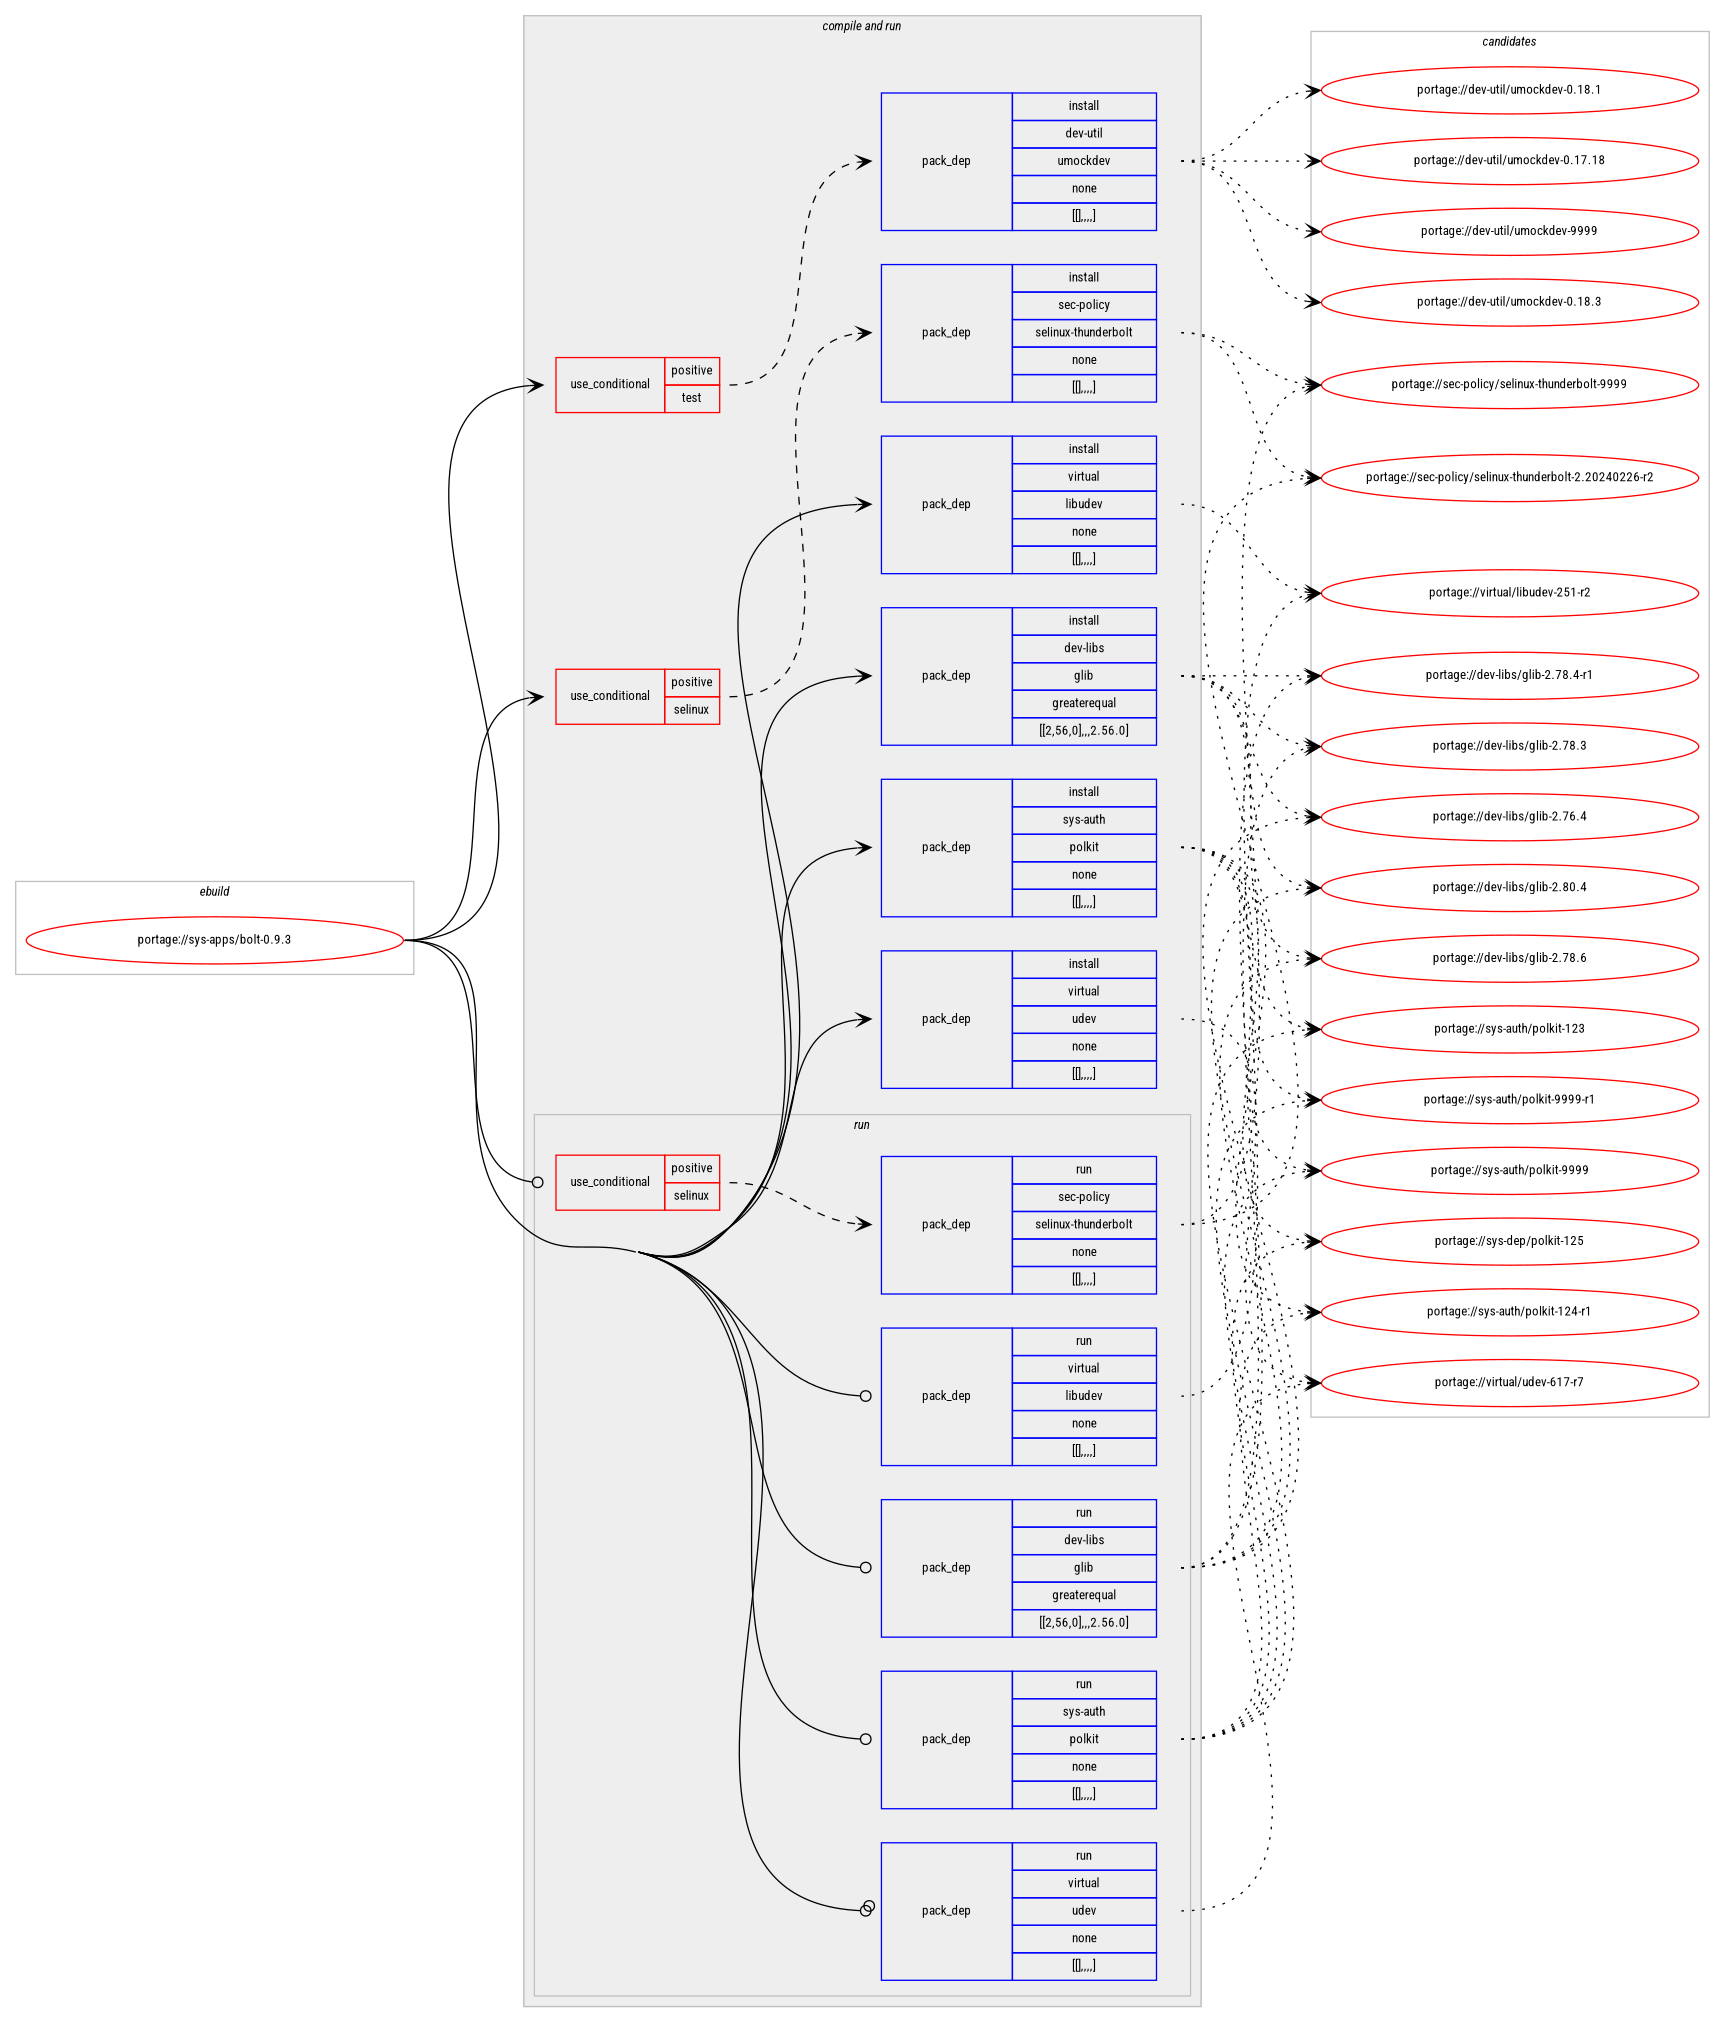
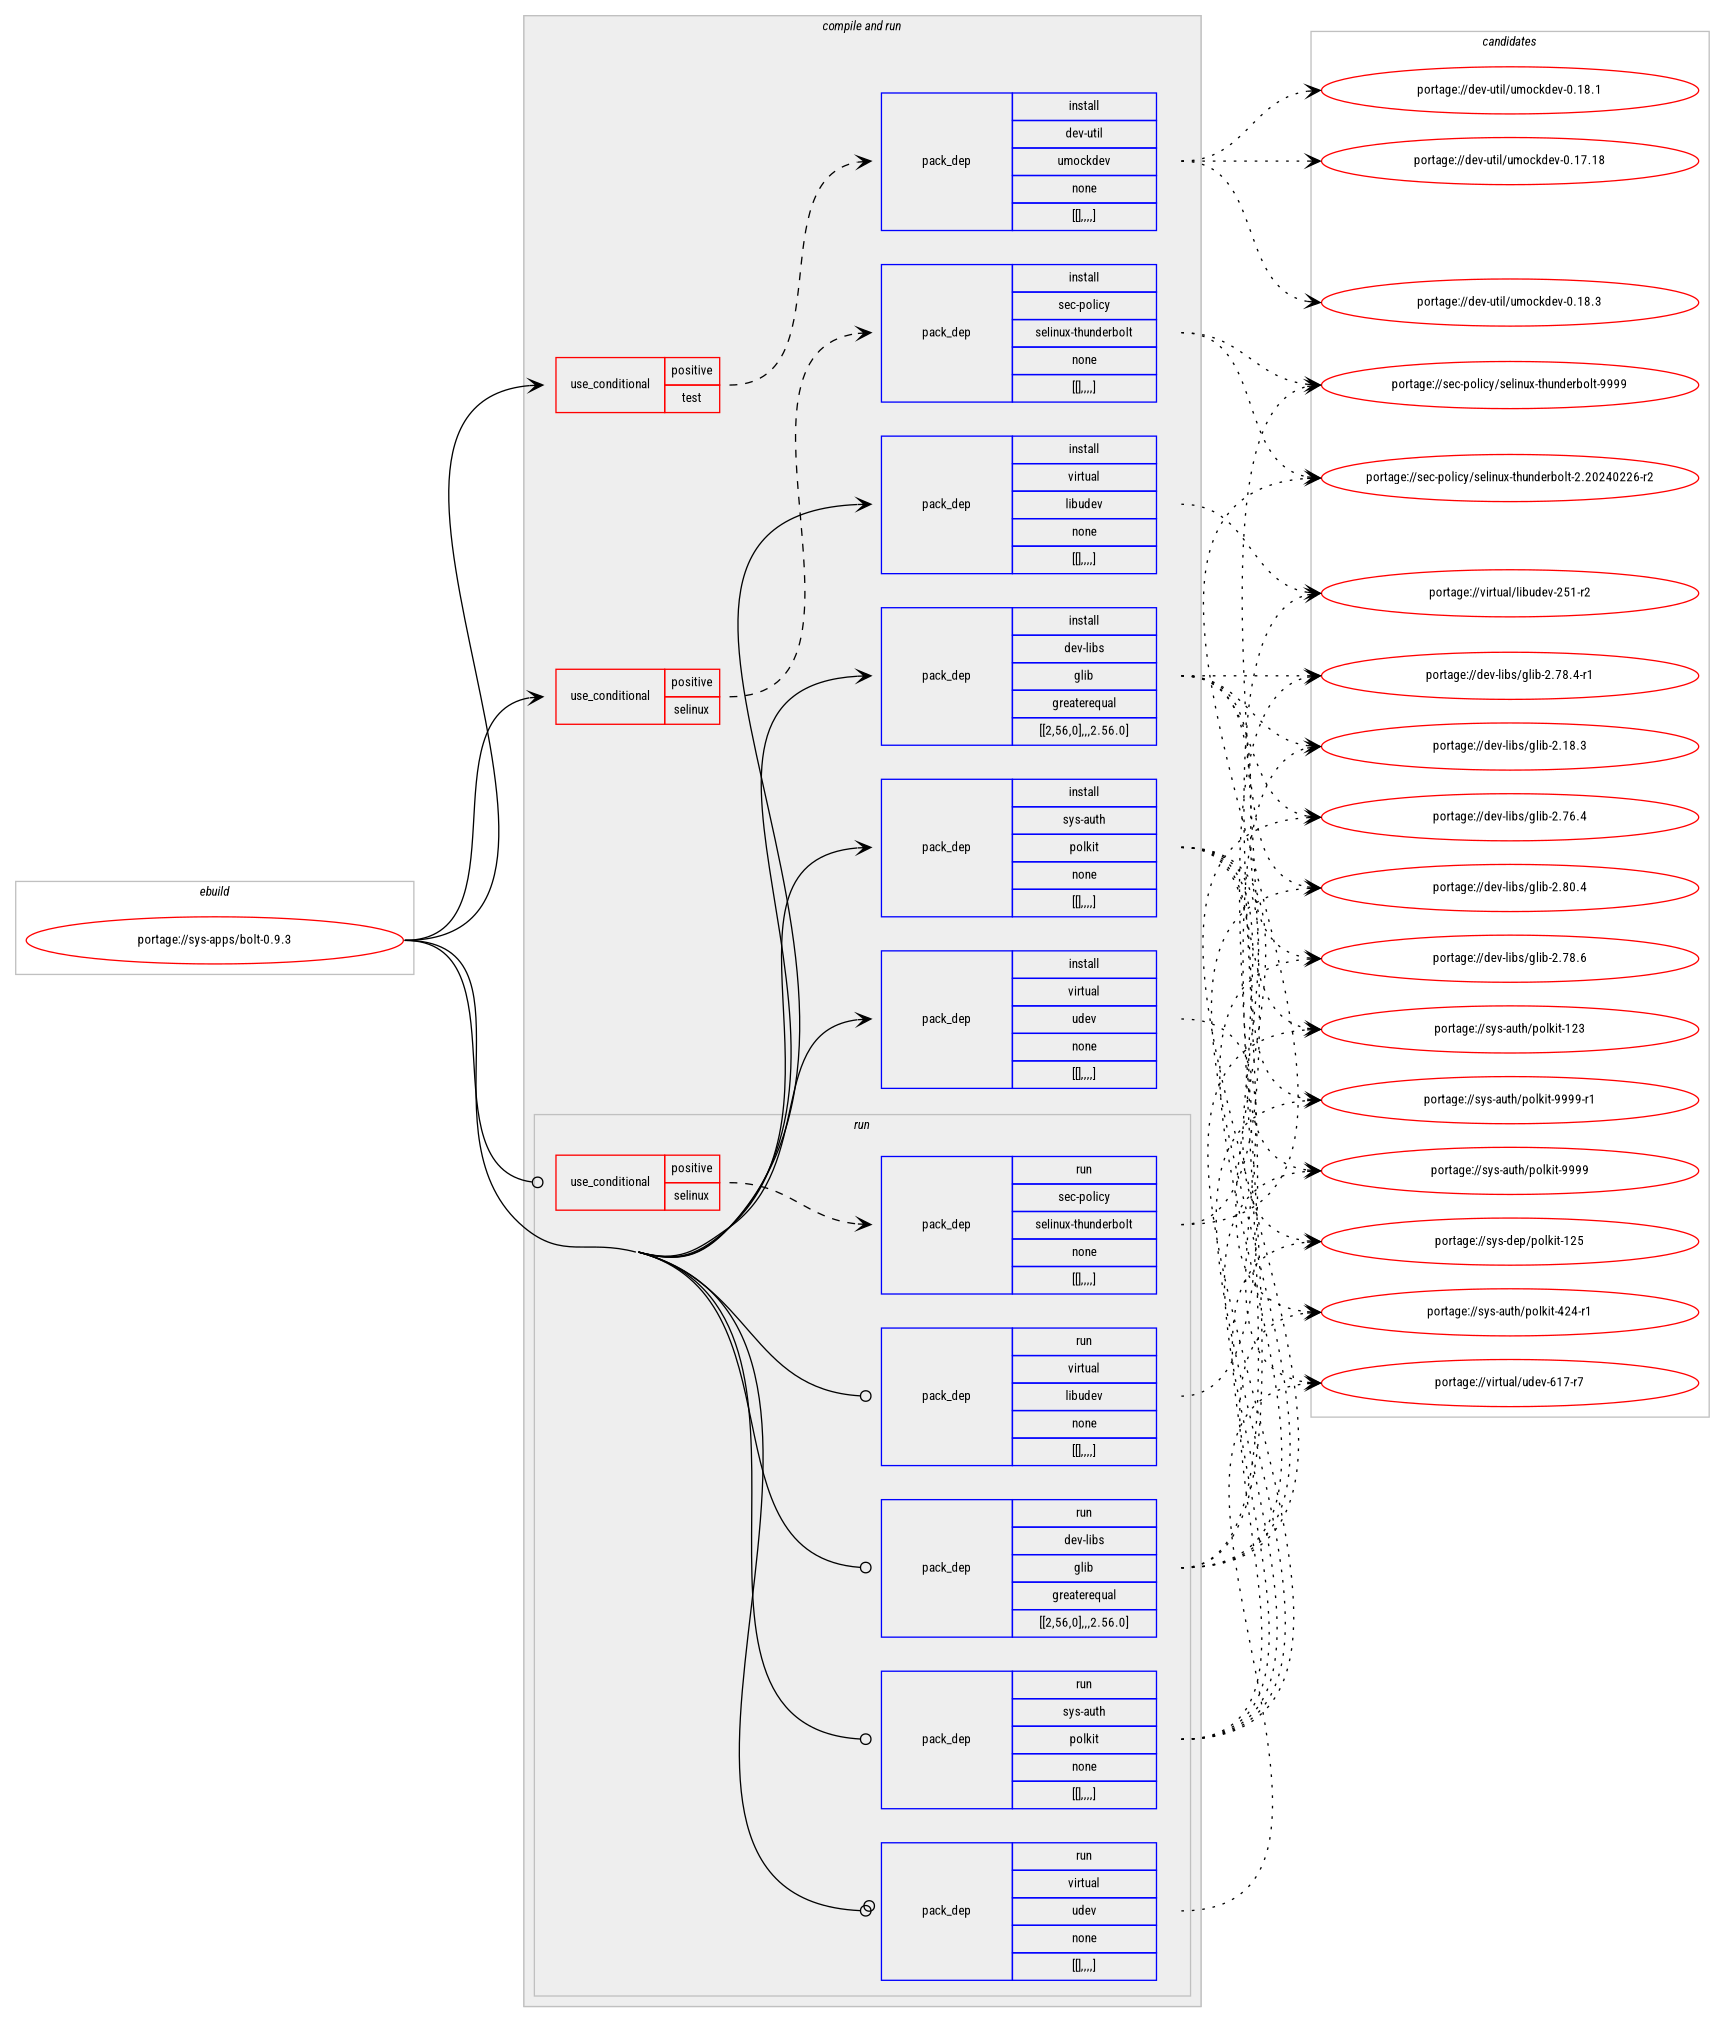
(1510, 232) -> none
(1510, 747) -> (1510, 747)
(1510, 1312) -> (1510, 1312)
